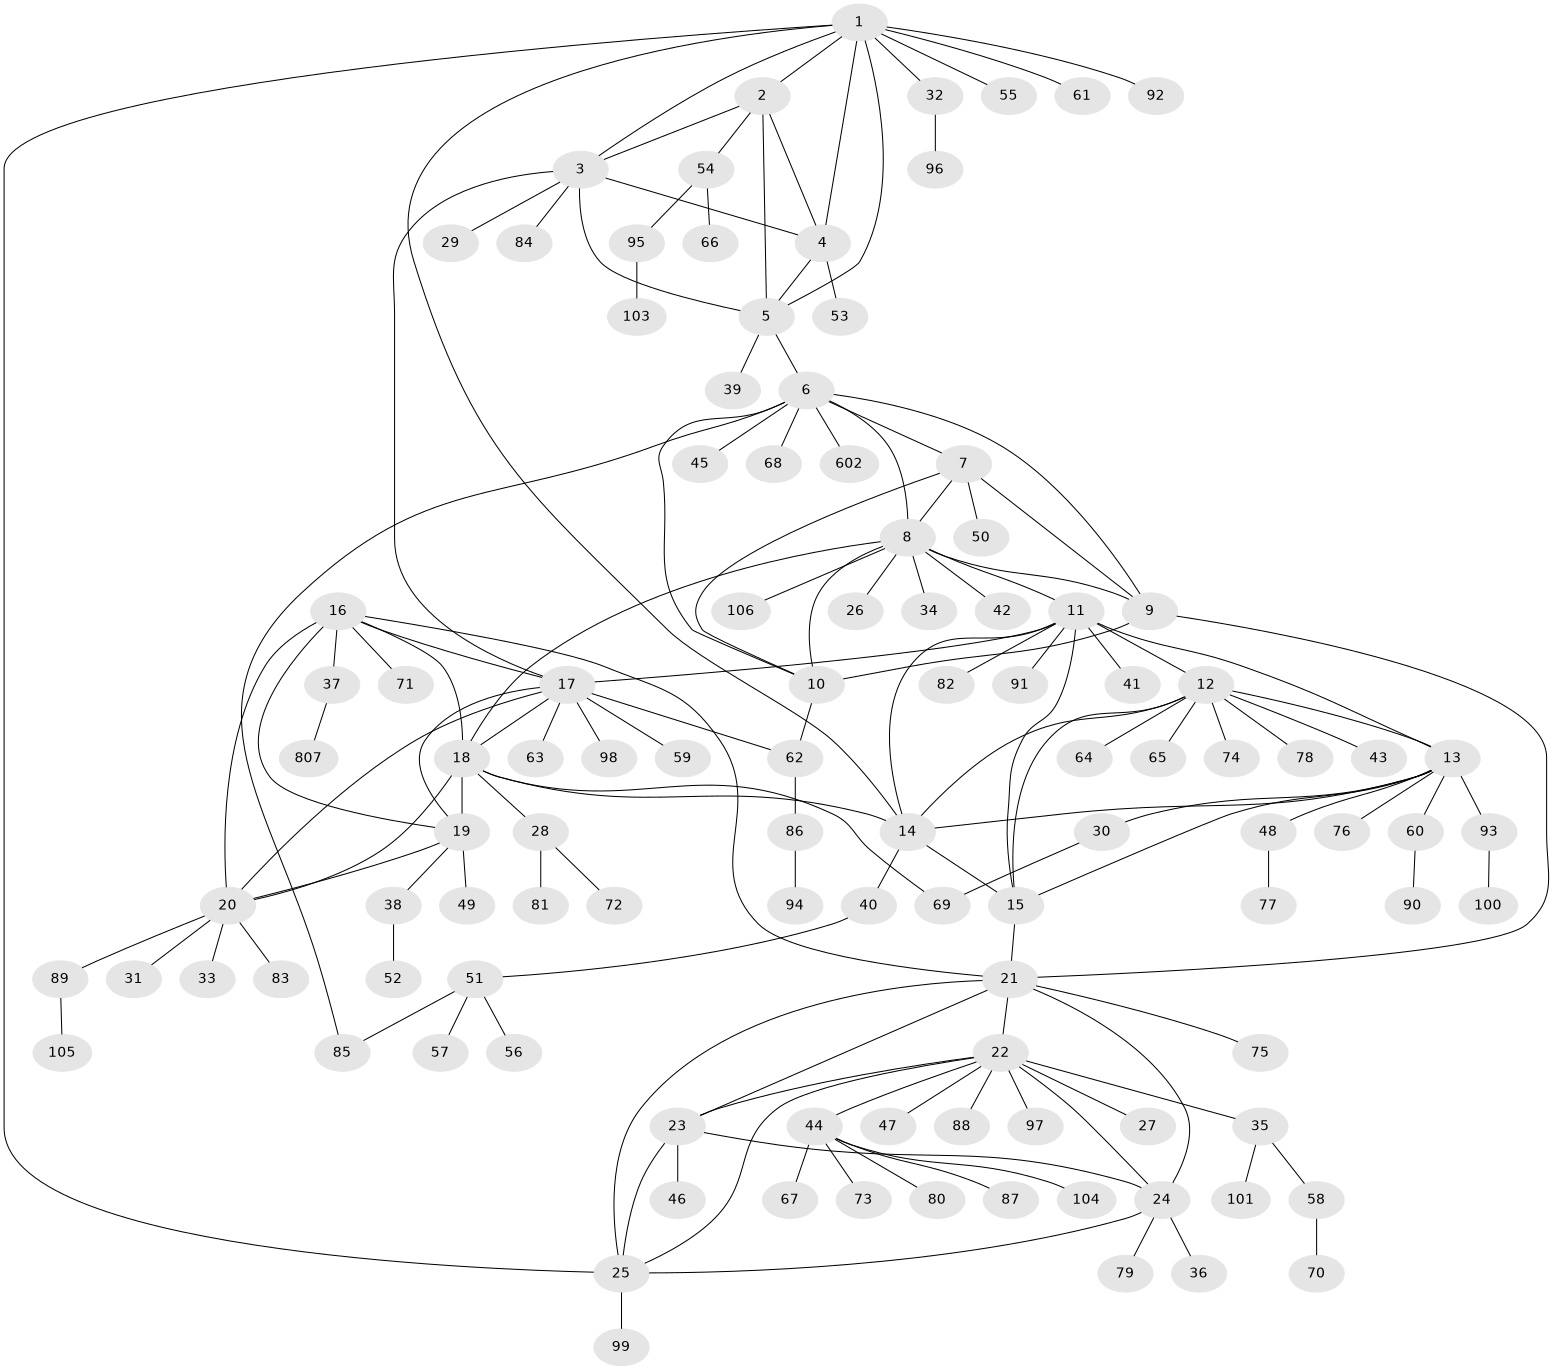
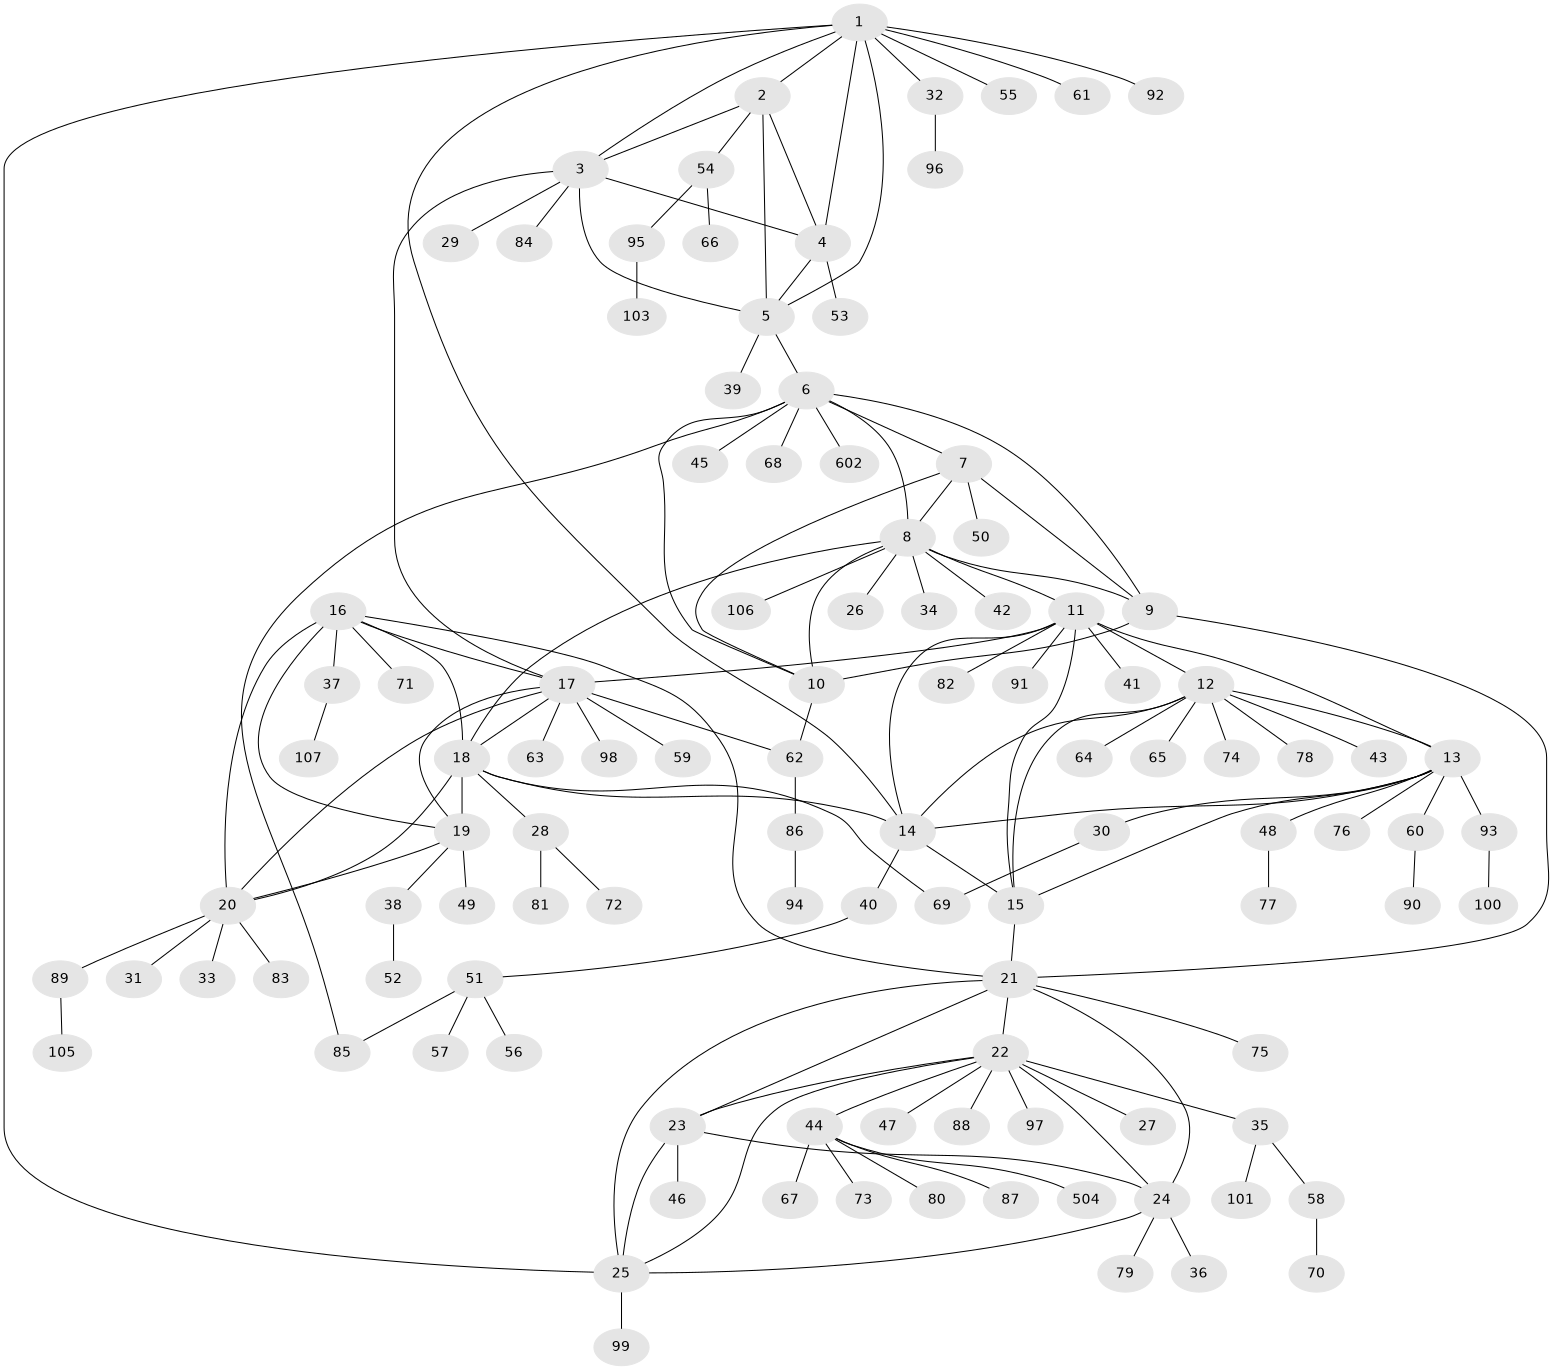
(309, 758) -> (309, 758)
(1087, 1200) -> (1087, 1200)
